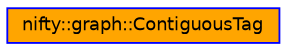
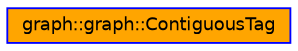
(143, 26) -> (149, 26)
